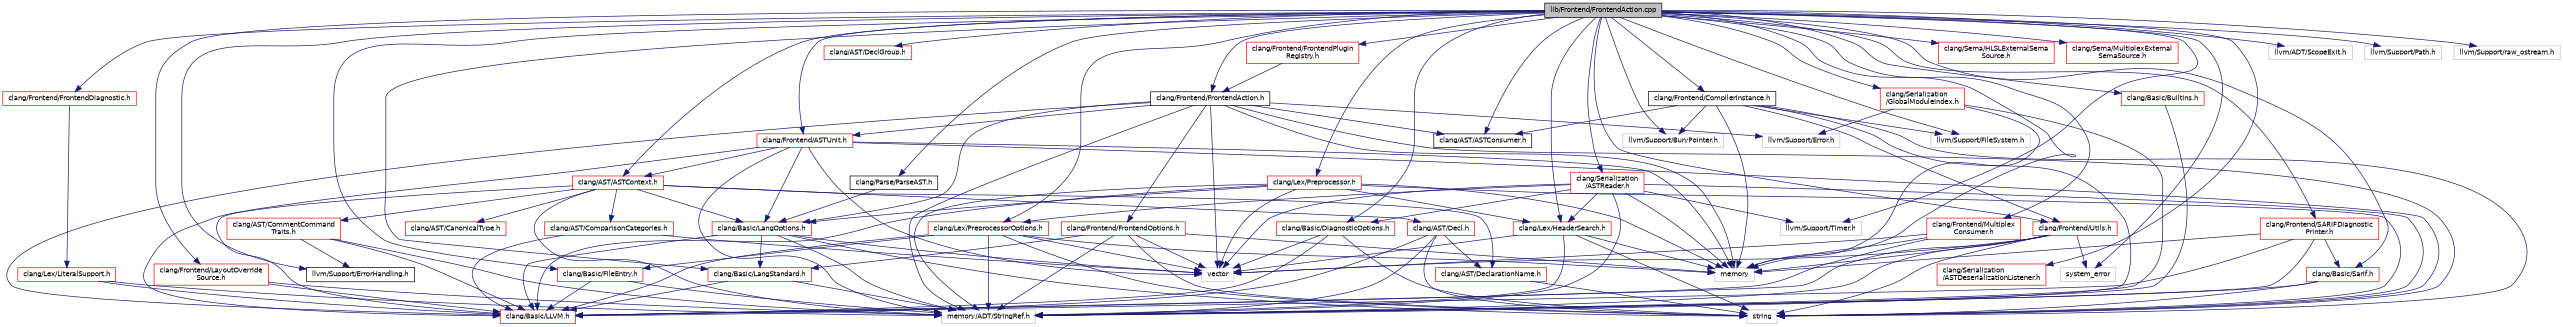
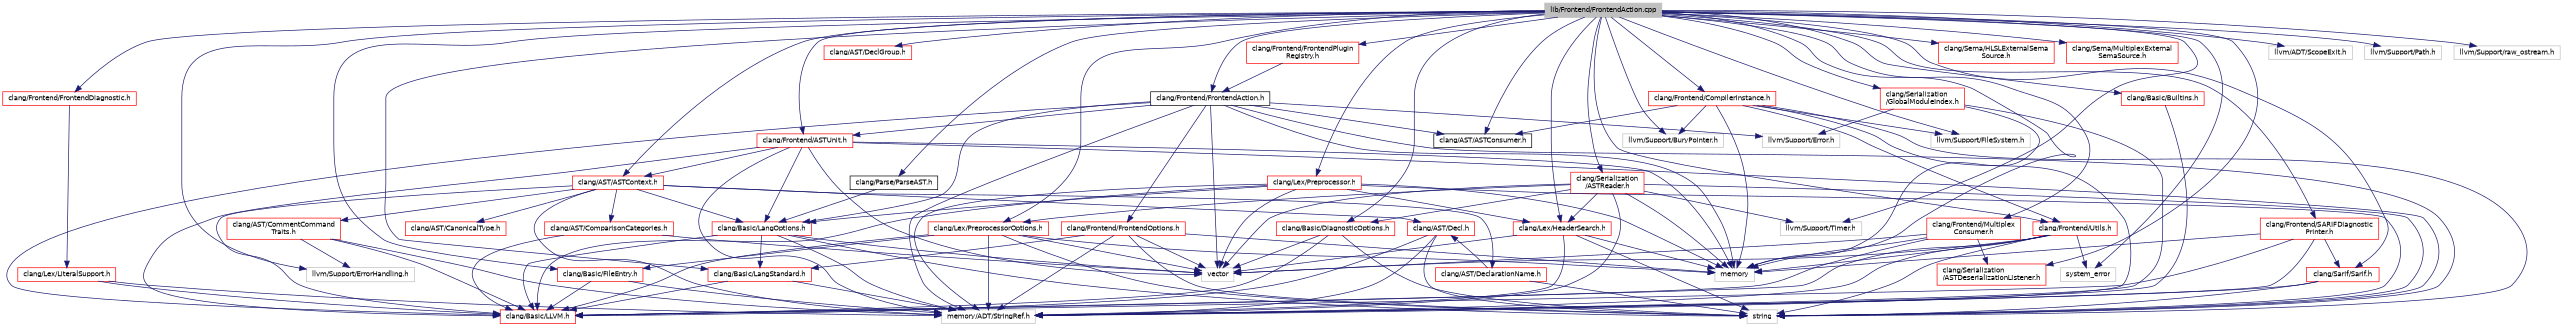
(1603, 10) -> (1603, 10)
(1712, 99) -> (1712, 99)
none -> (1981, 248)
(1459, 249) -> (1469, 250)
(211, 275) -> none
(361, 275) -> (361, 275)
(2343, 275) -> (2343, 275)
